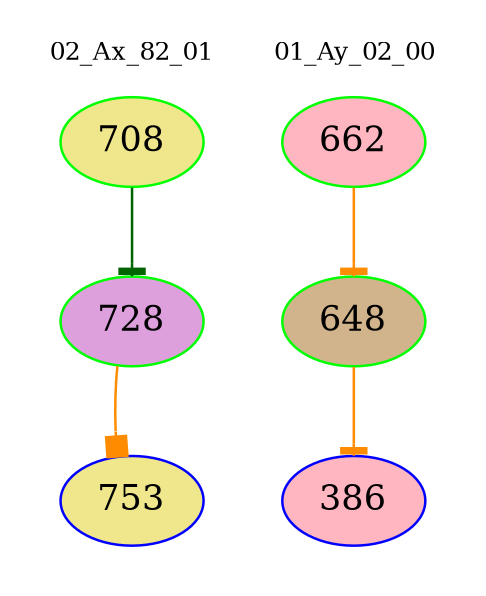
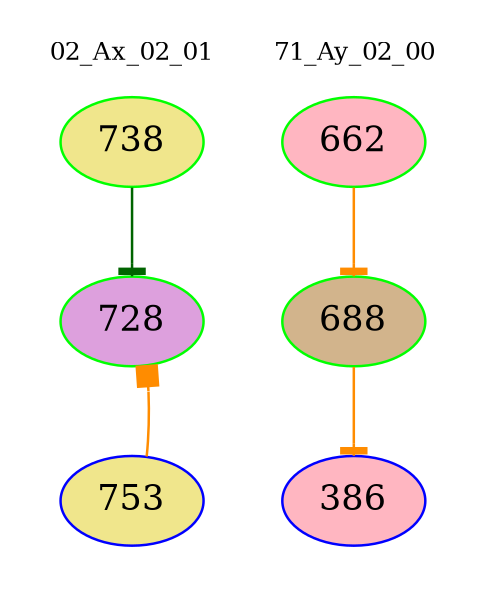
(132, 54) -> (132, 54)
(355, 54) -> (355, 54)
(132, 142) -> (132, 142)
(354, 321) -> (354, 321)
(115, 399) -> (149, 424)
